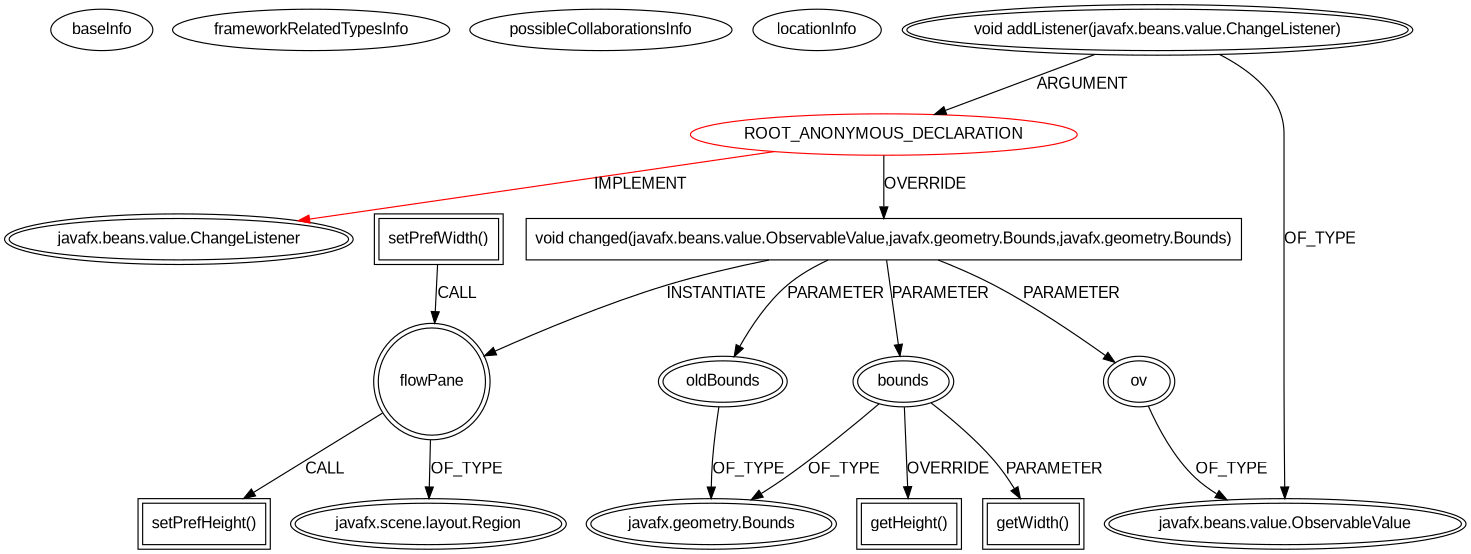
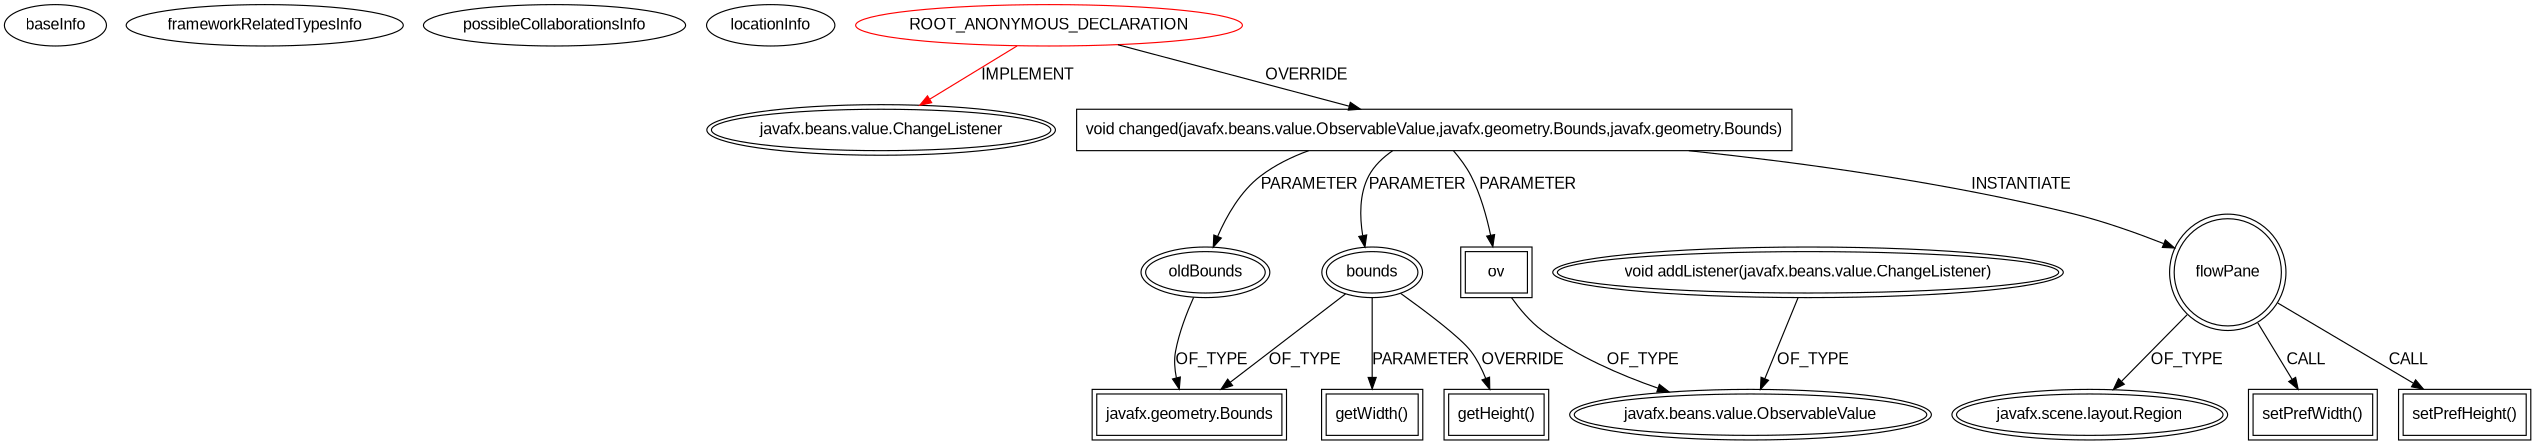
(1020, 82) -> none
(436, 288) -> (2275, 351)
(1139, 382) -> (1496, 272)
(711, 524) -> (1189, 415)
